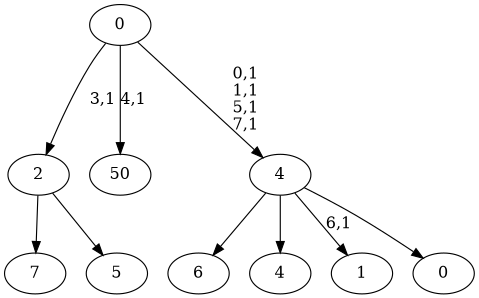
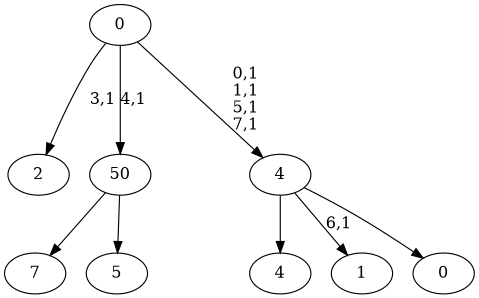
(37, 218) -> (82, 220)
(74, 220) -> (119, 218)
(199, 273) -> none
